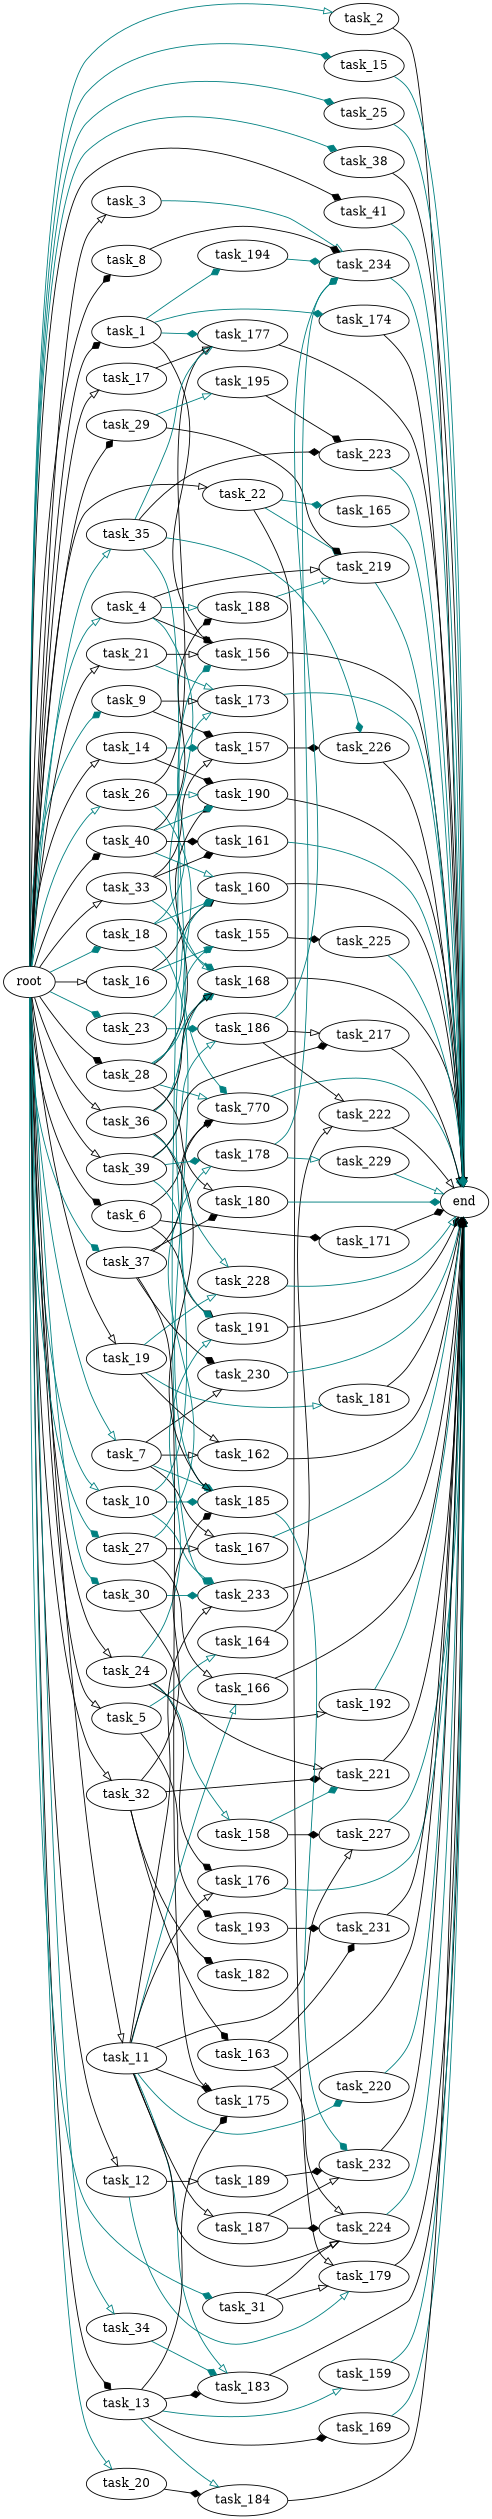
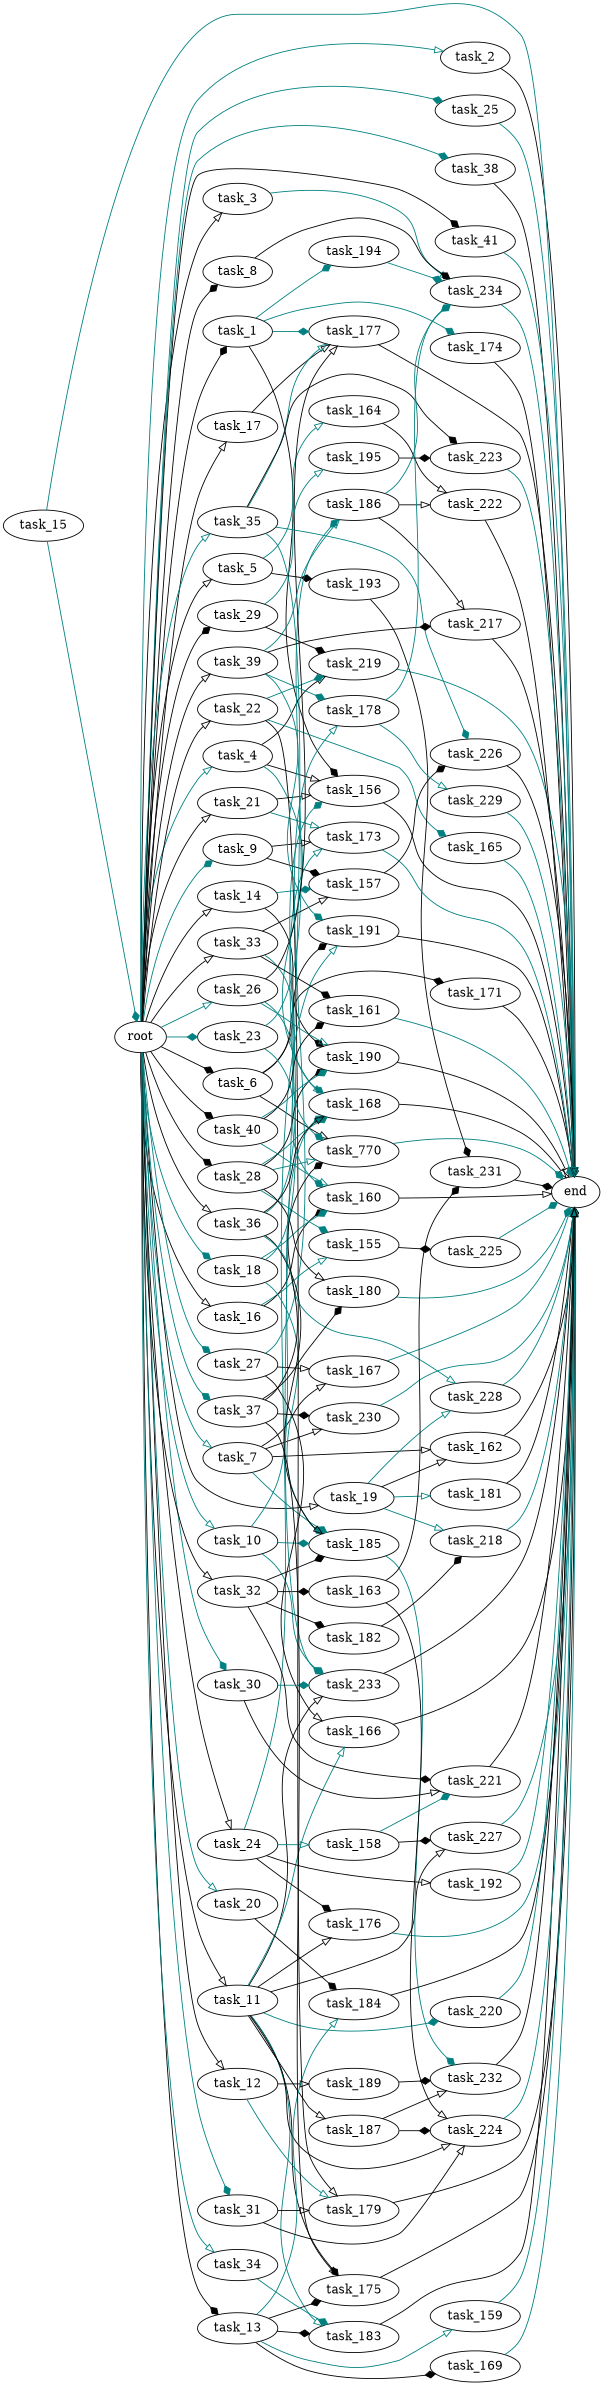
(74, 124) -> (91, 776)
(243, 608) -> none
none -> (475, 1541)
